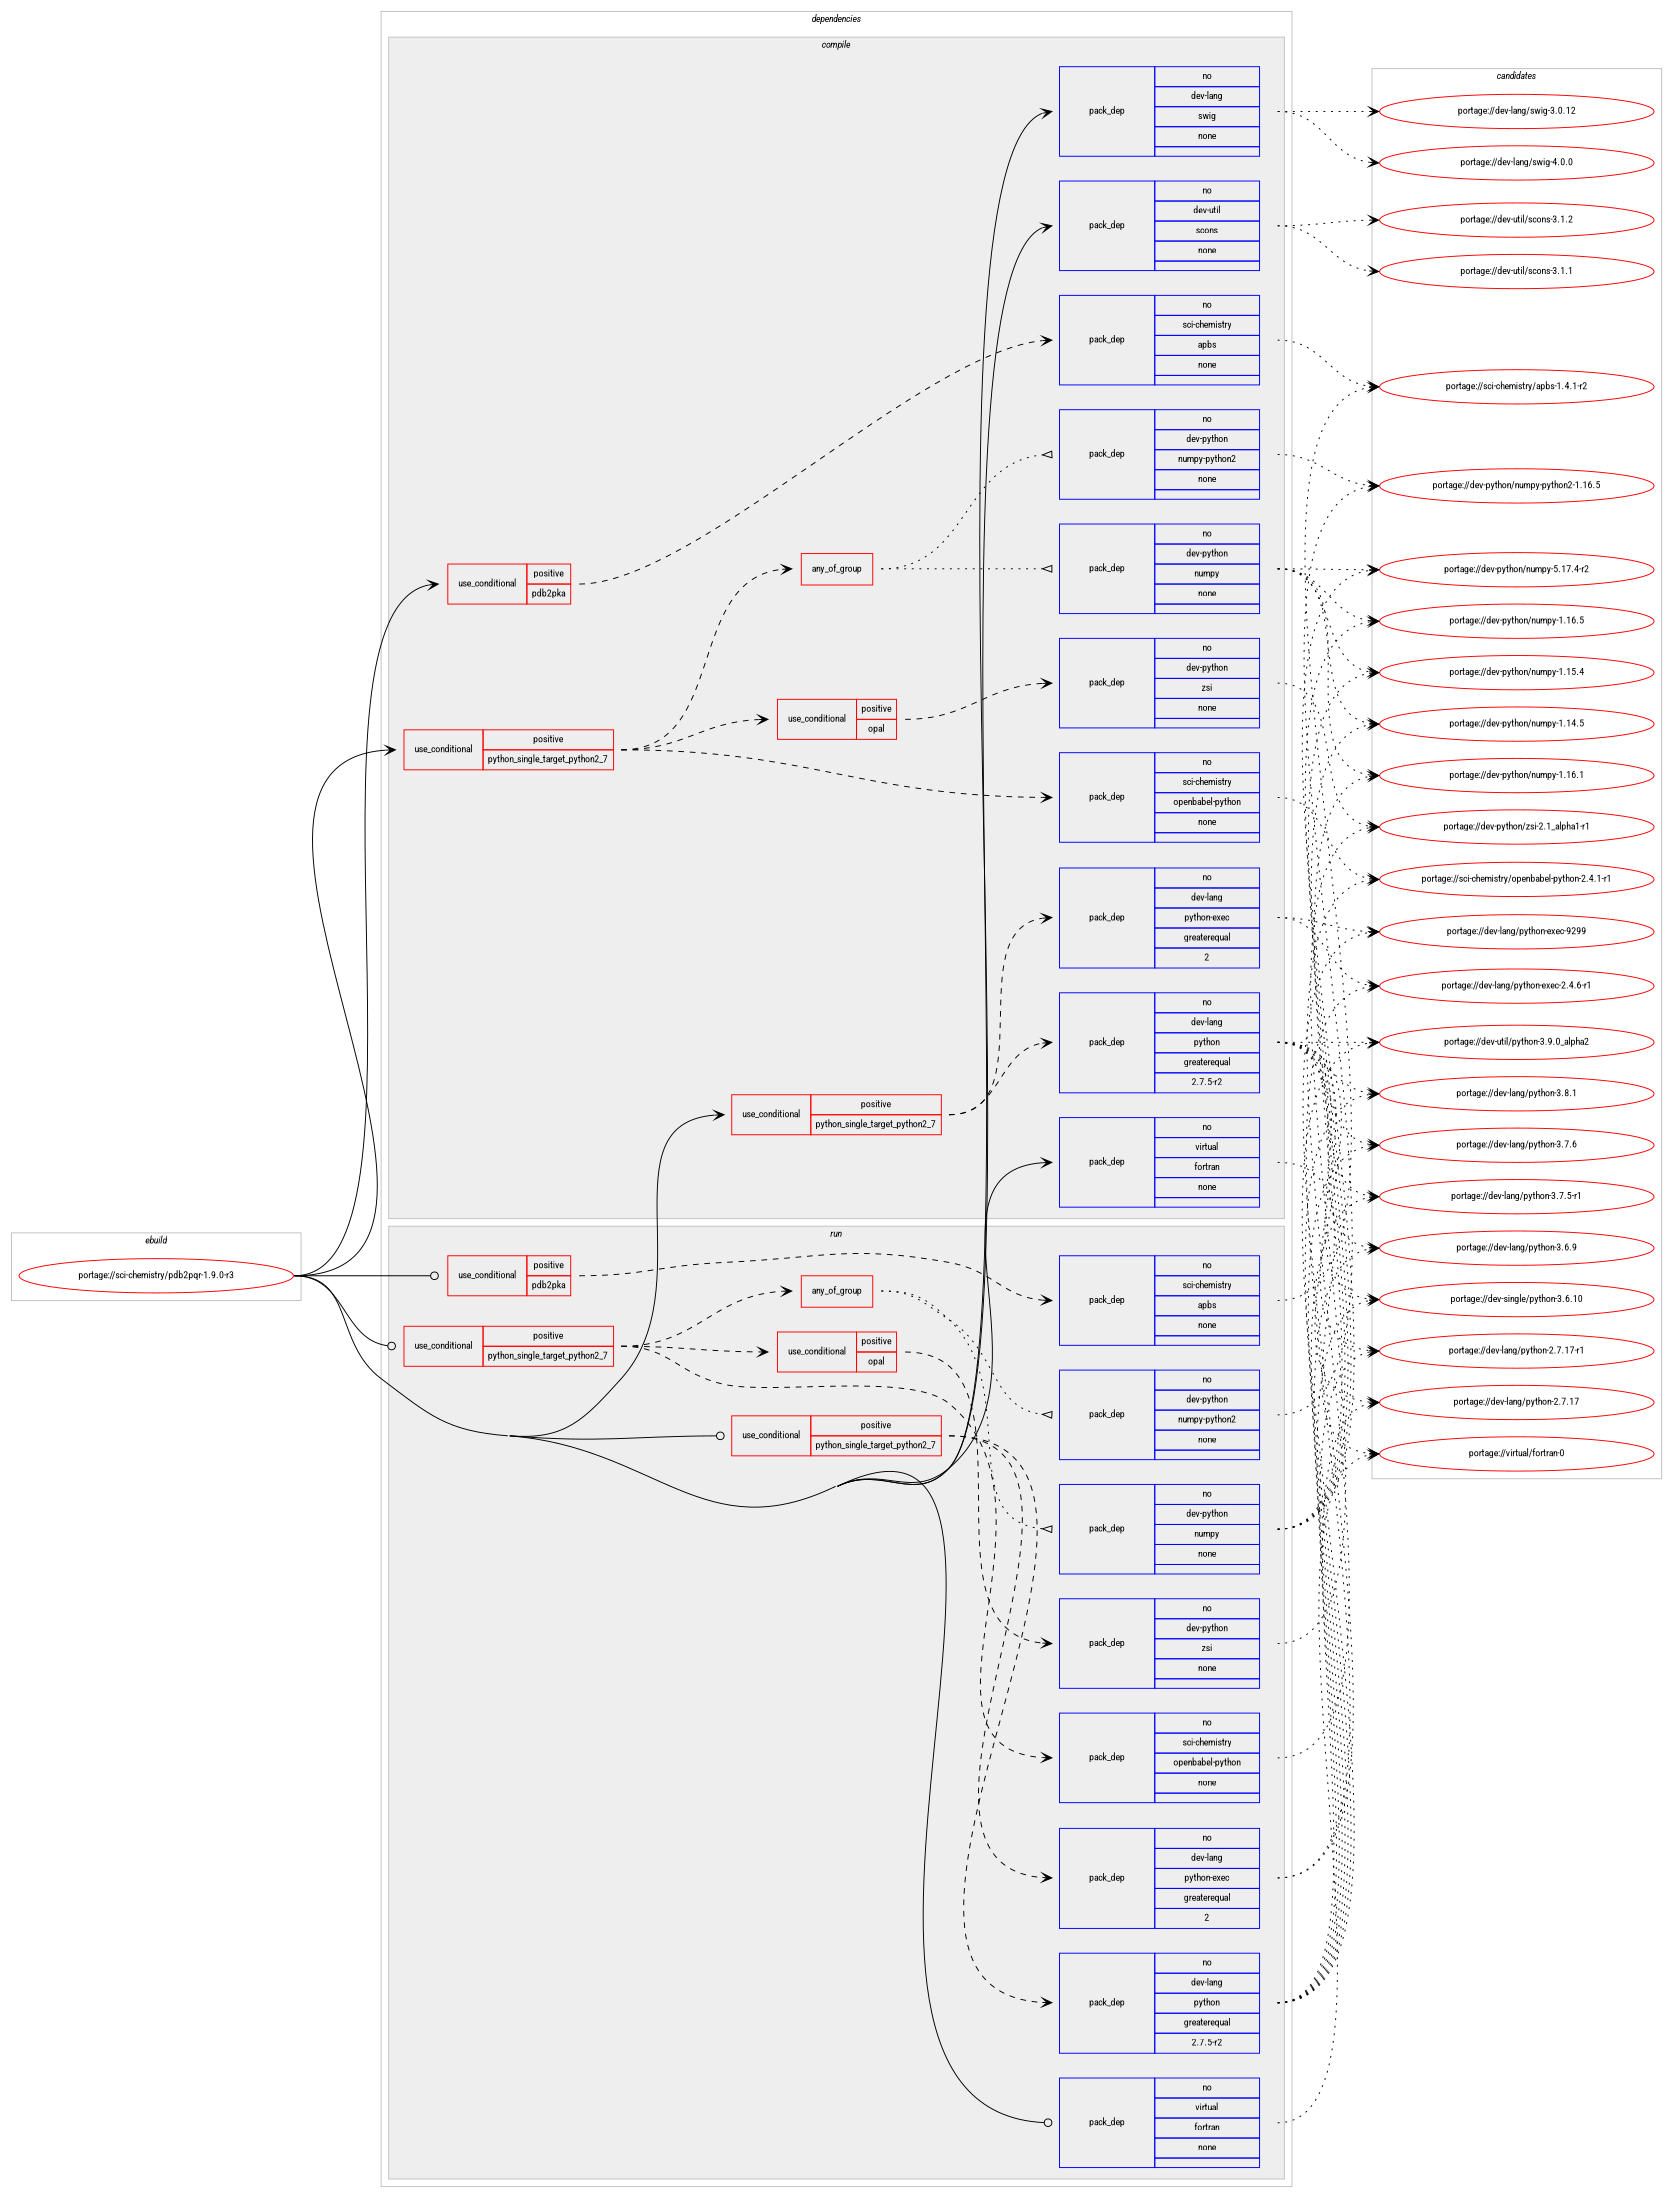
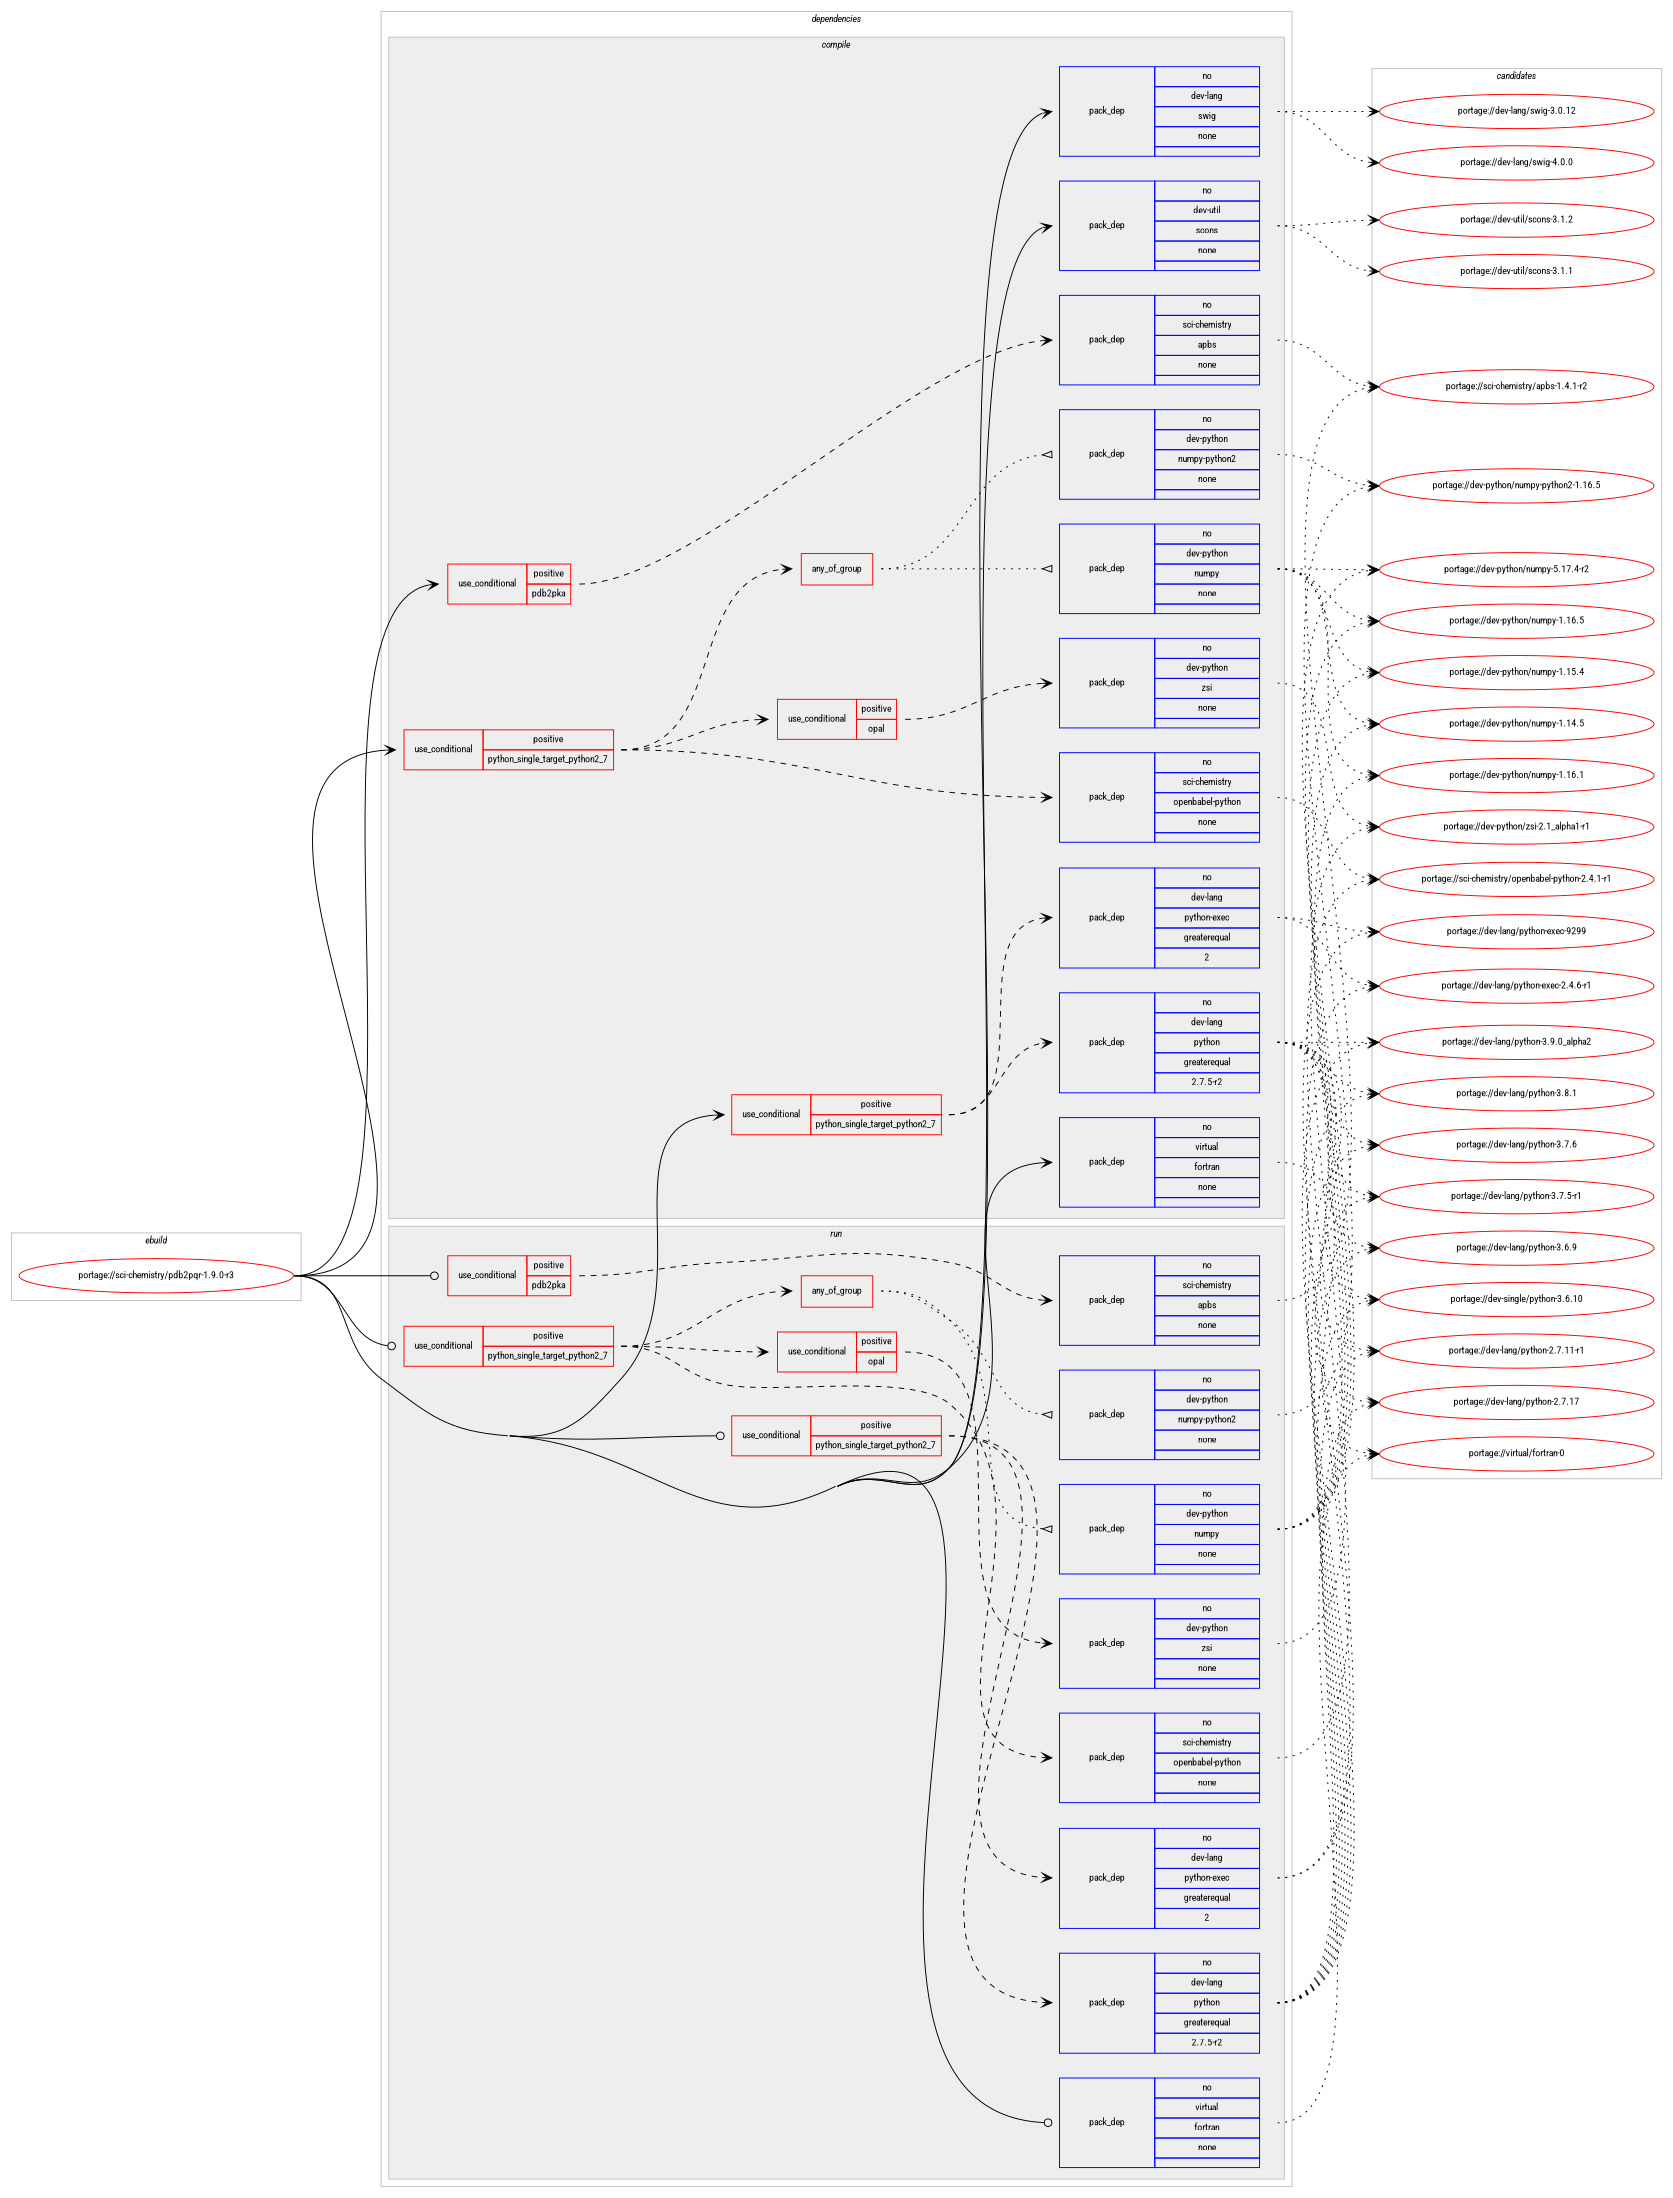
(1517, 1042) -> (1517, 1042)
(1517, 1351) -> (1517, 1351)
